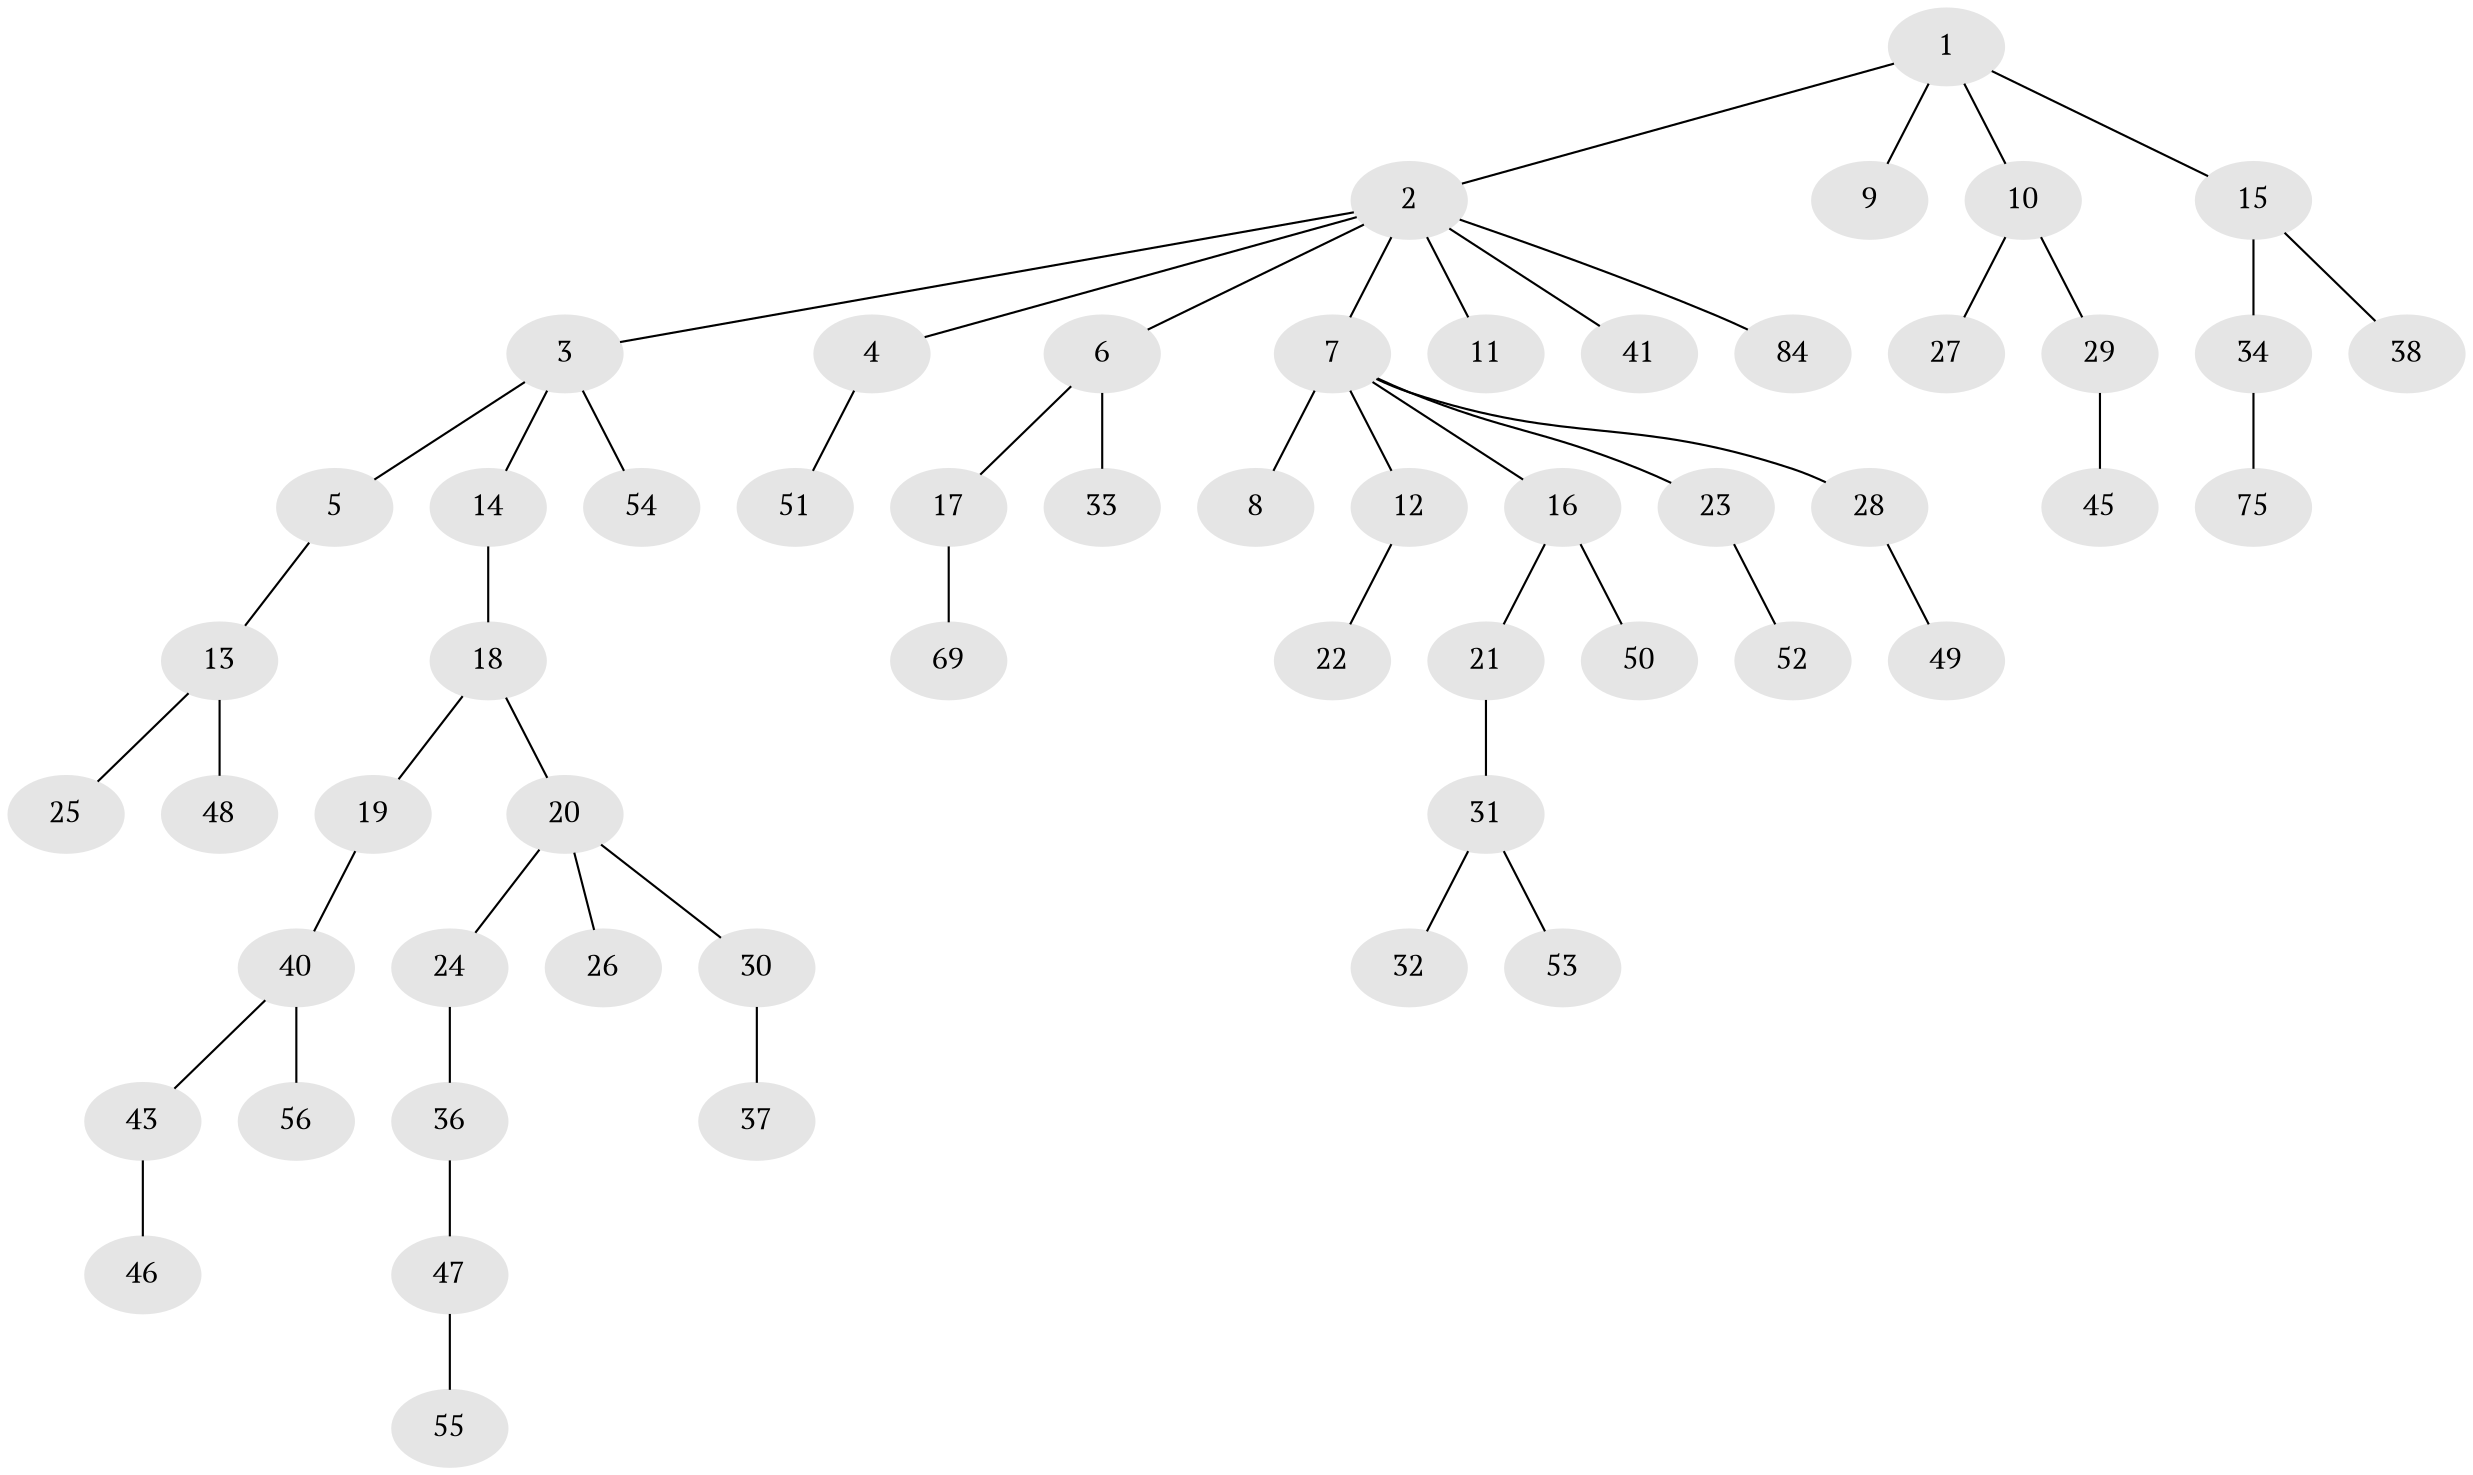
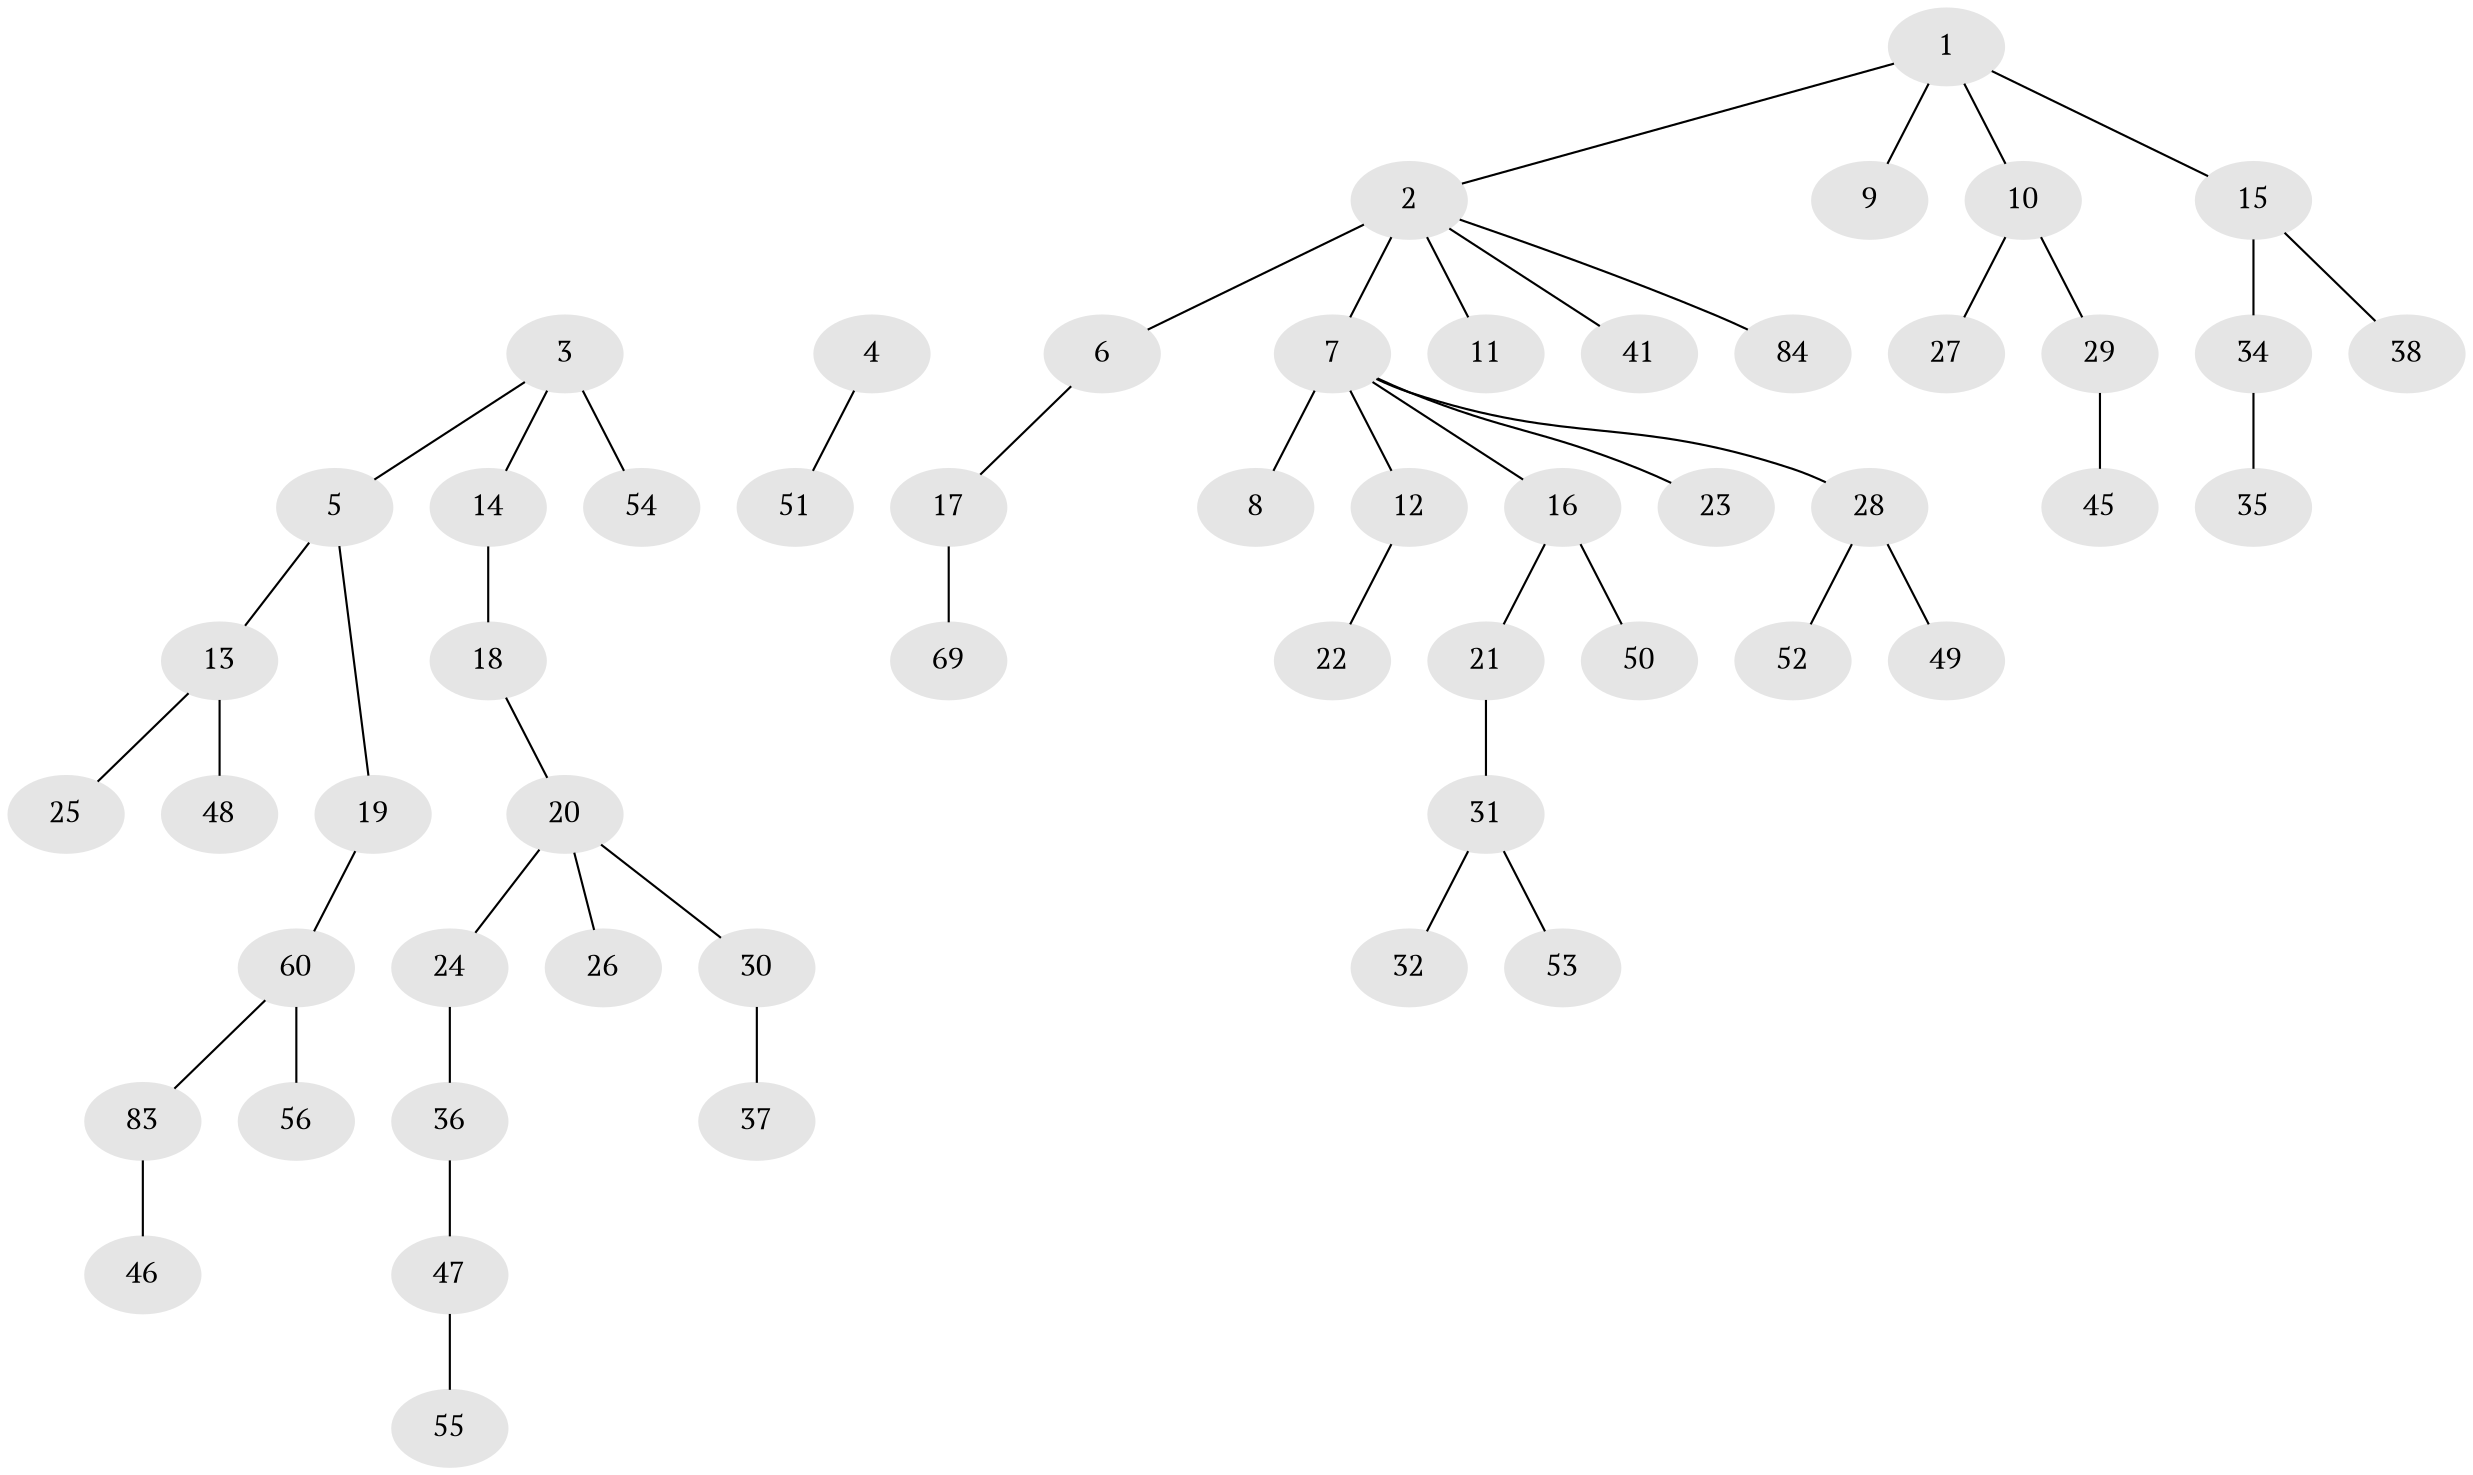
(987, 277) -> none
(1141, 277) -> none
(1102, 507) -> none
(2253, 507) -> (2253, 507)
(1755, 584) -> (1831, 584)
(431, 738) -> (354, 661)
(296, 968) -> (296, 968)
(143, 1121) -> (143, 1121)
